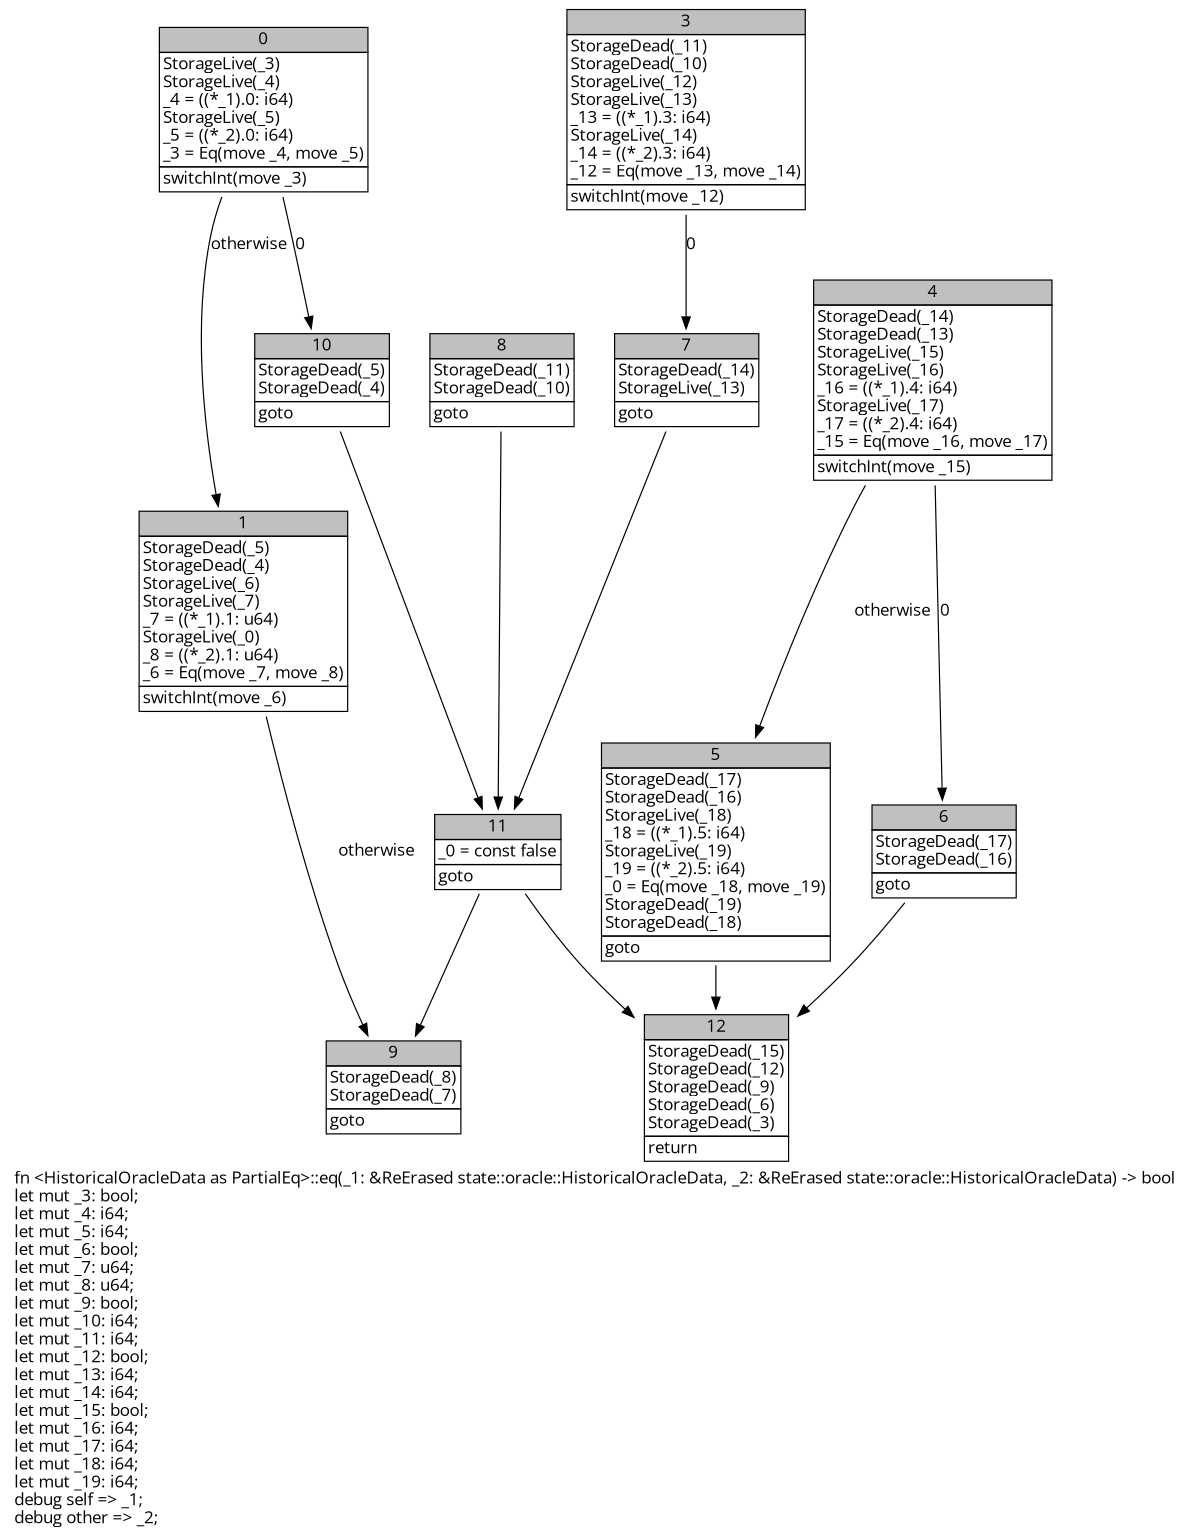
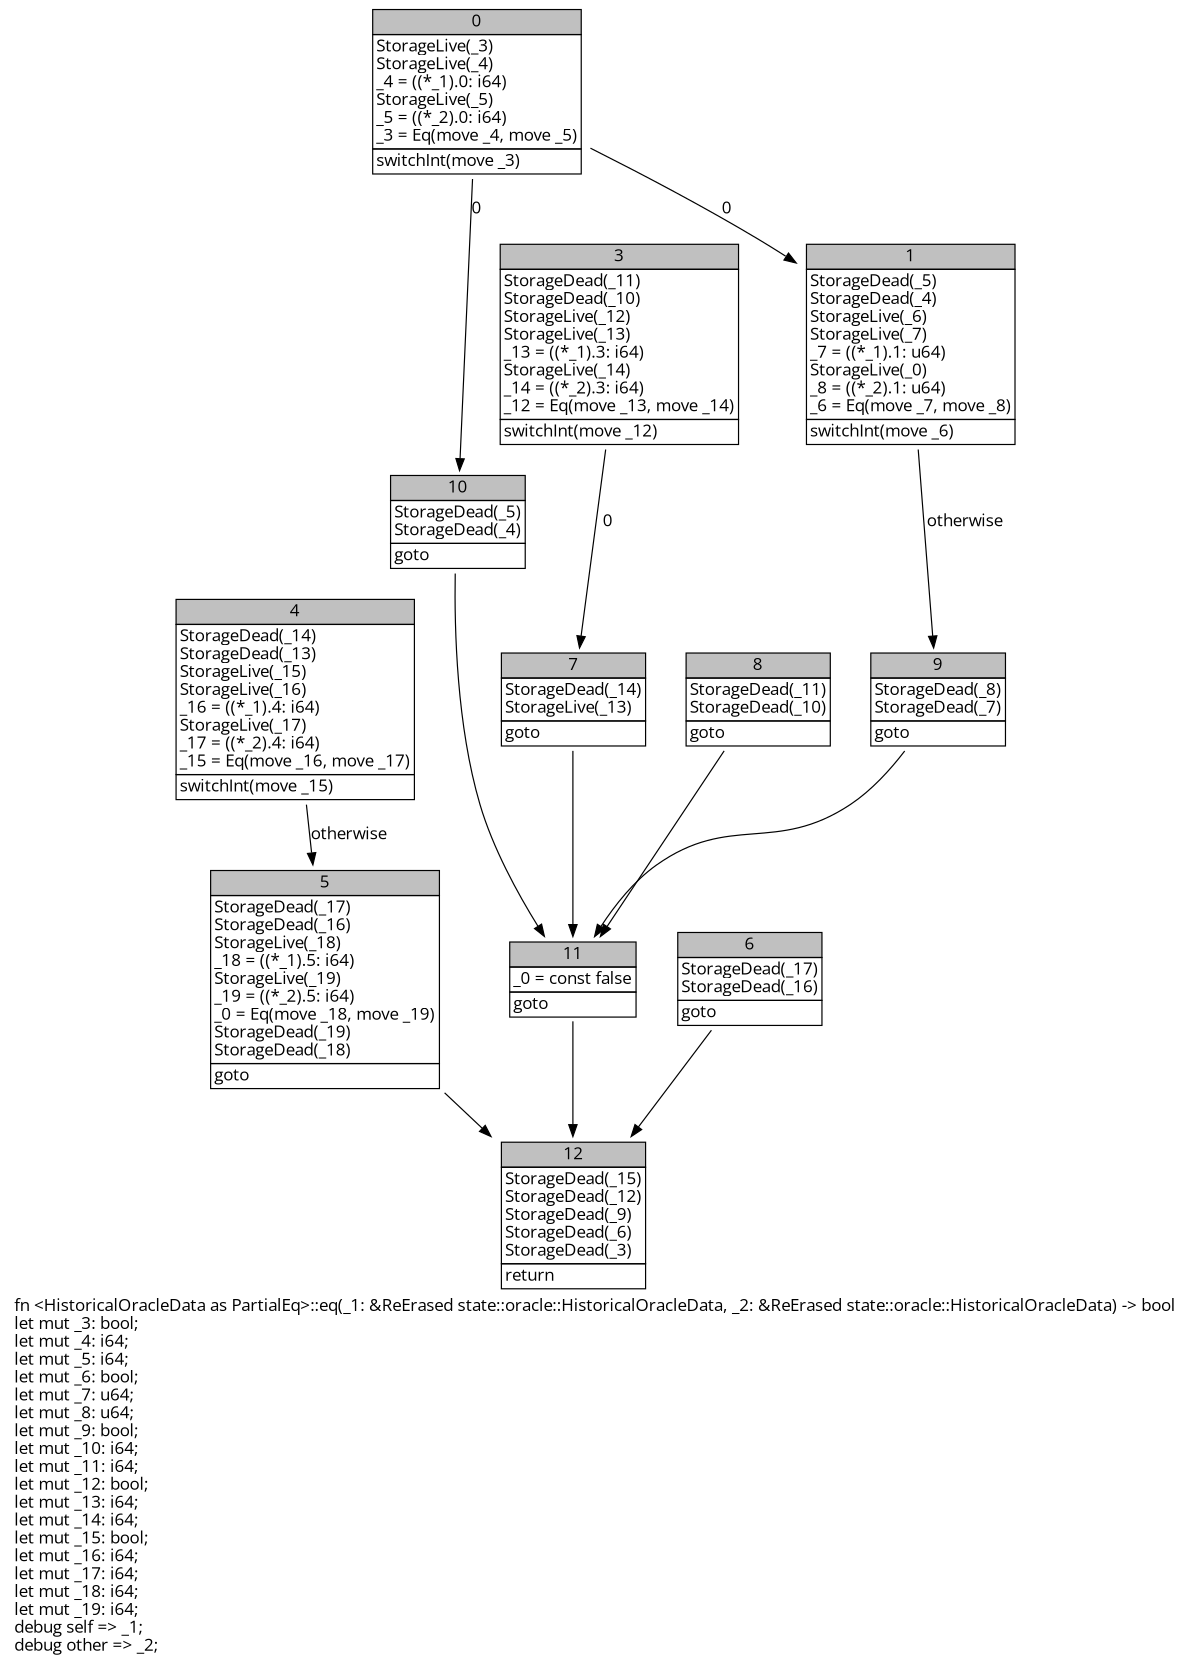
(249, 245) -> (727, 209)
(939, 637) -> none
(450, 959) -> (750, 834)
